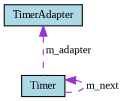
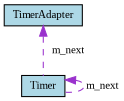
(68, 51) -> (68, 51)
